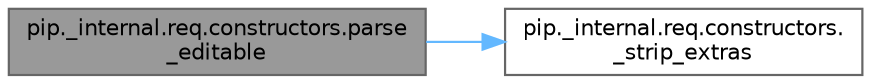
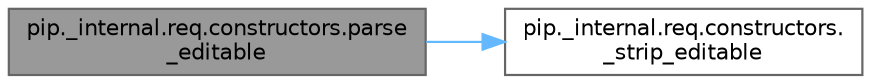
(684, 42) -> (684, 42)
